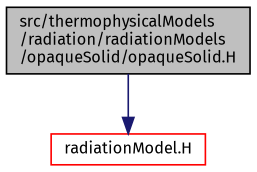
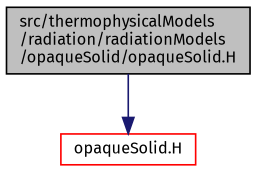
(128, 149) -> (128, 149)
